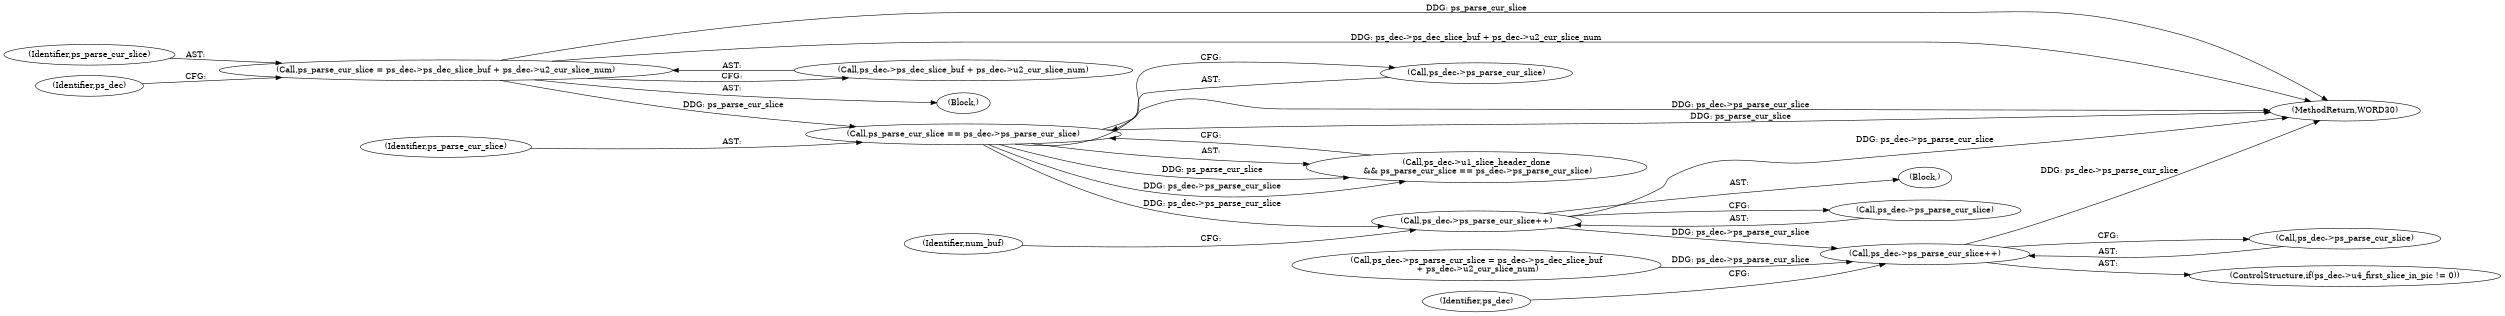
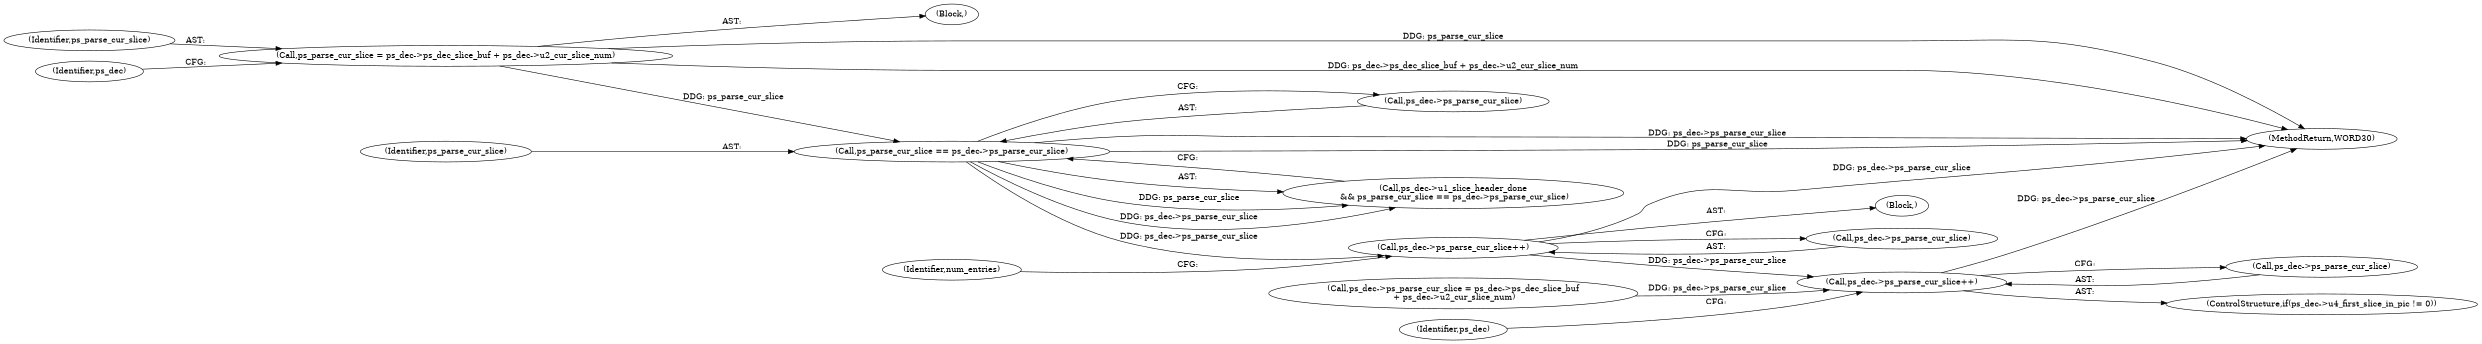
(963, 70) -> none
(963, 244) -> (952, 270)
